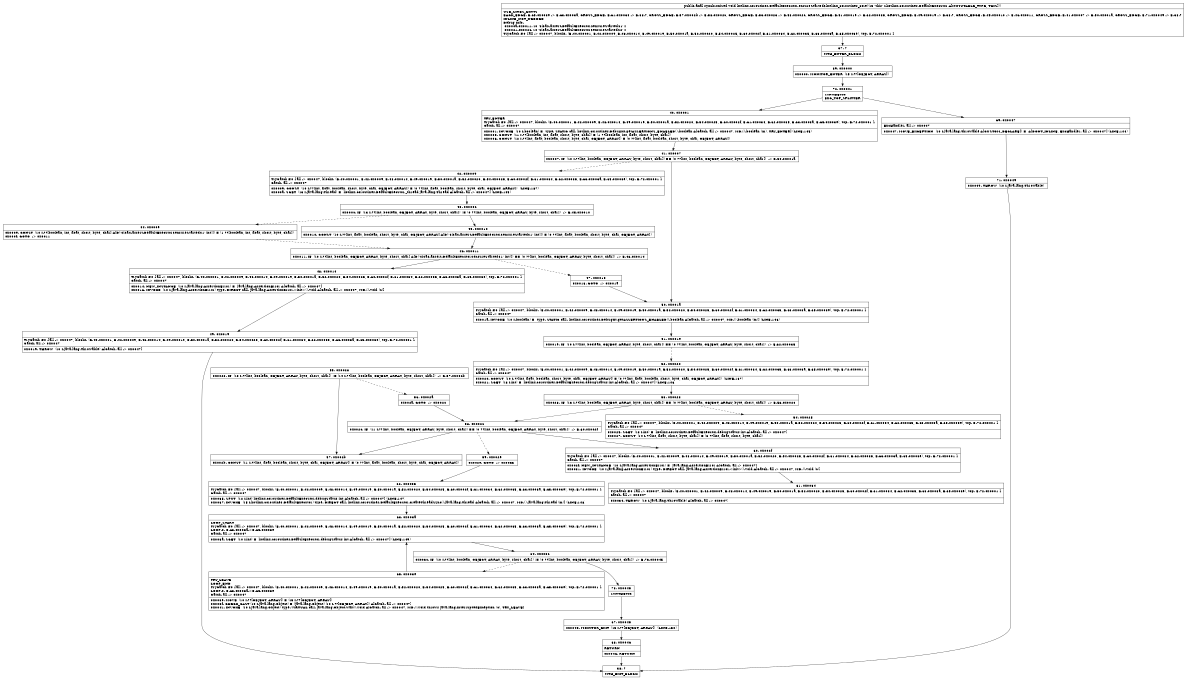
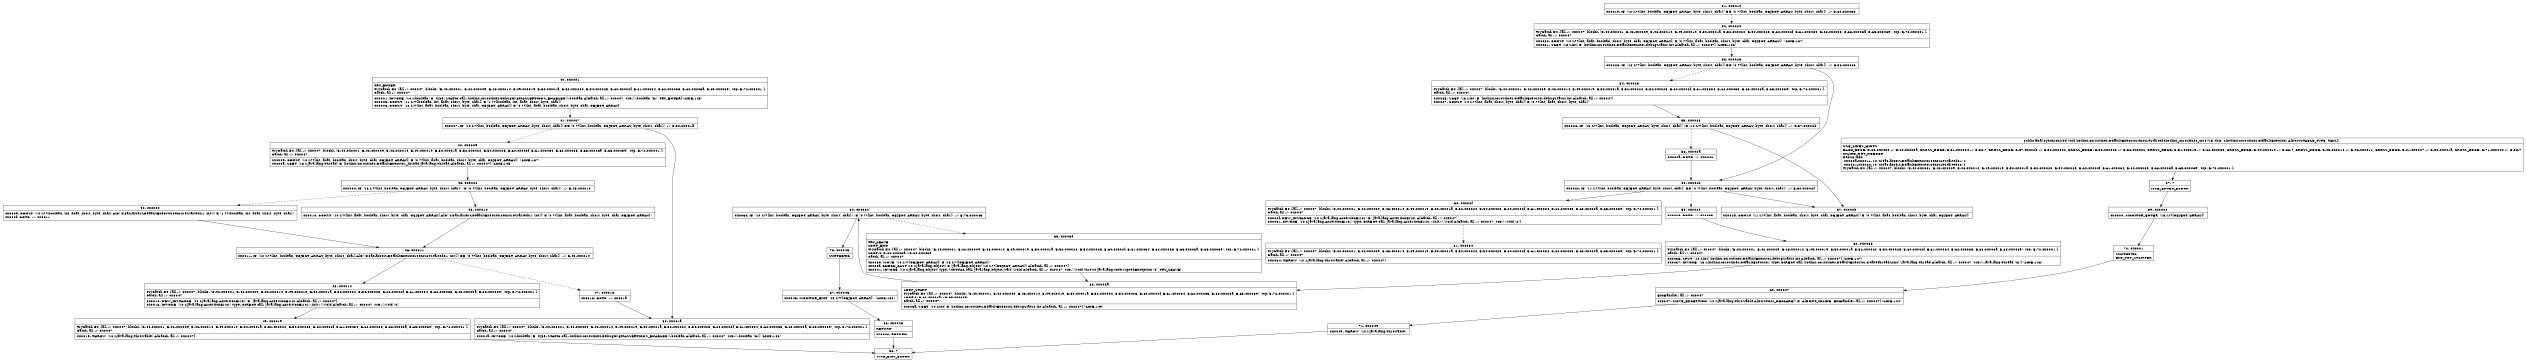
(792, 104) -> none
none -> (1666, 111)
(322, 244) -> (287, 234)
(671, 328) -> none
(785, 477) -> (1463, 233)
